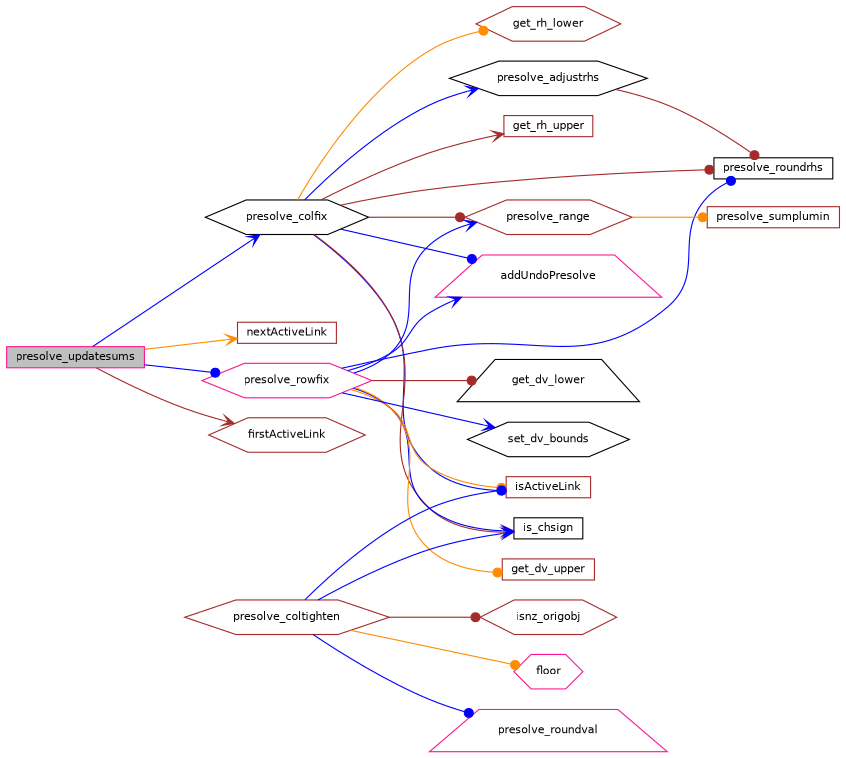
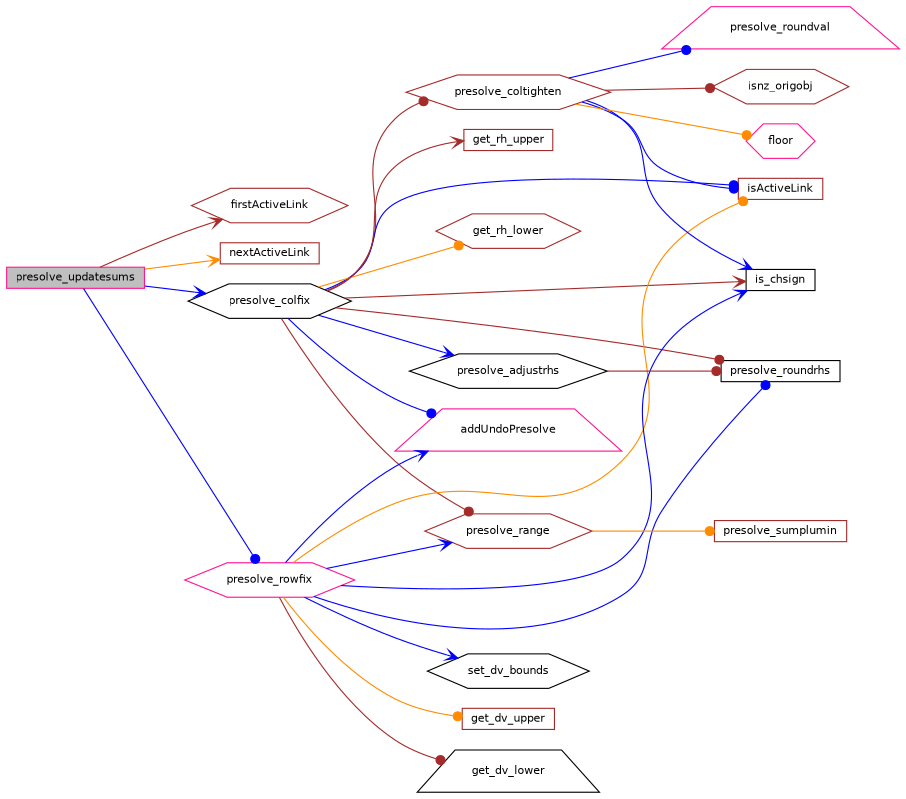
none -> (373, 180)
